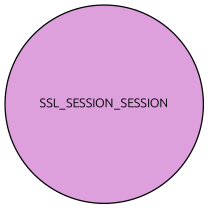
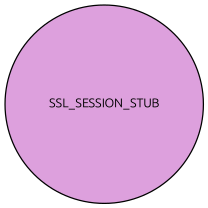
(104, 104) -> (104, 104)
